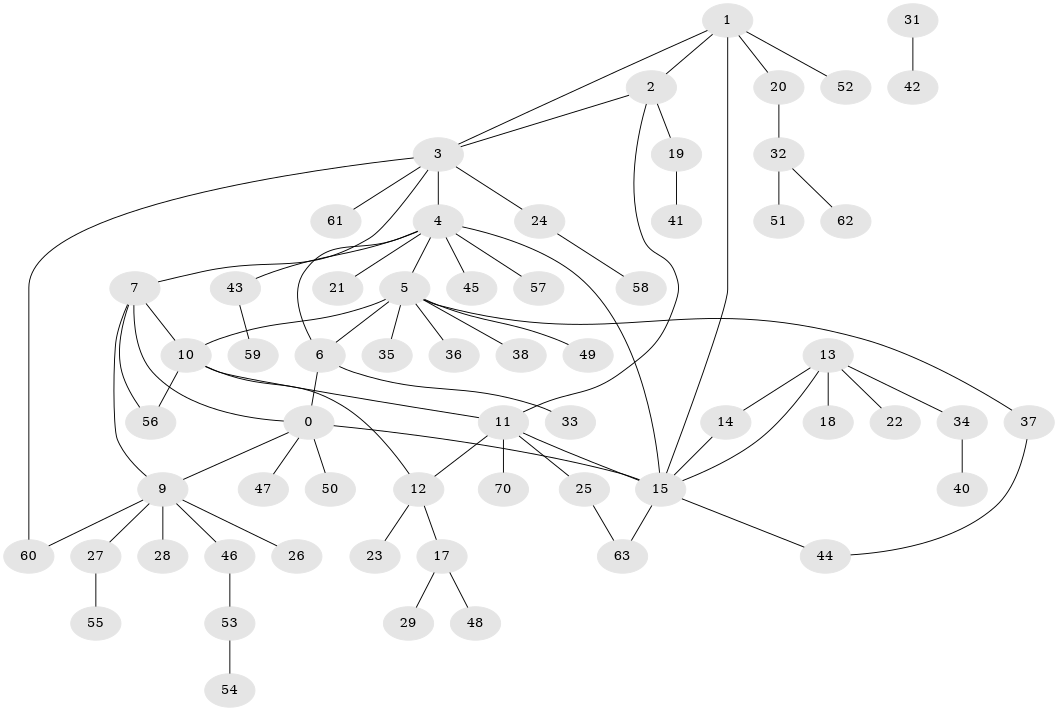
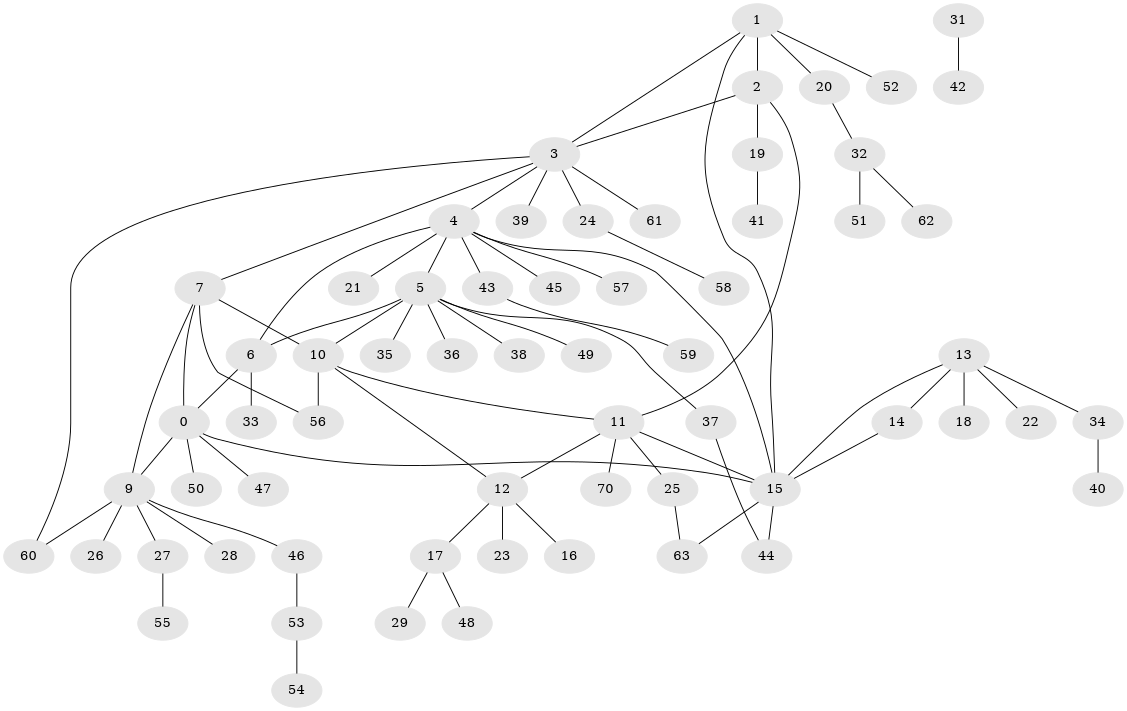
none -> (521, 221)
none -> (570, 556)
